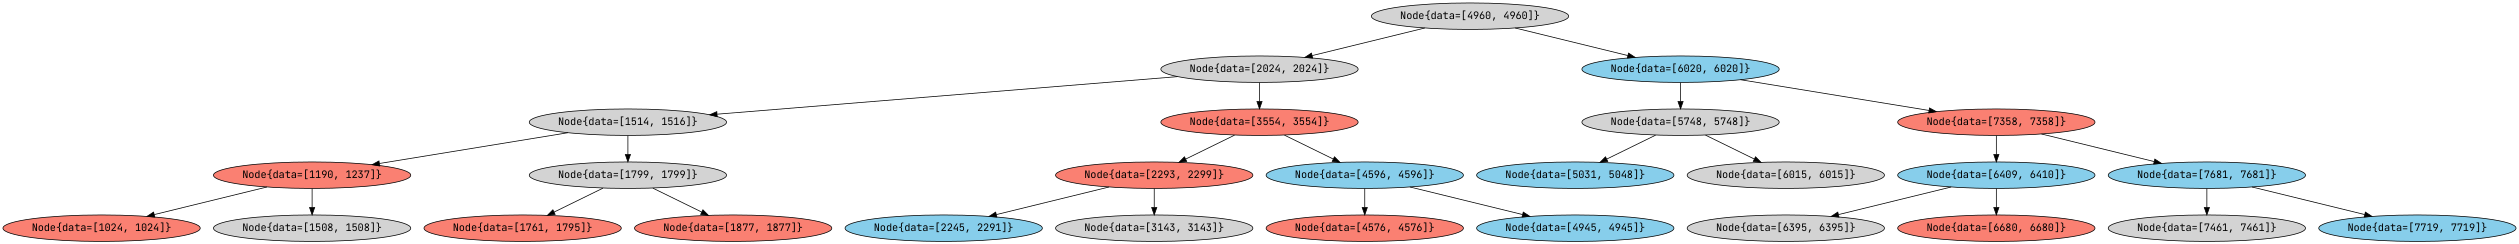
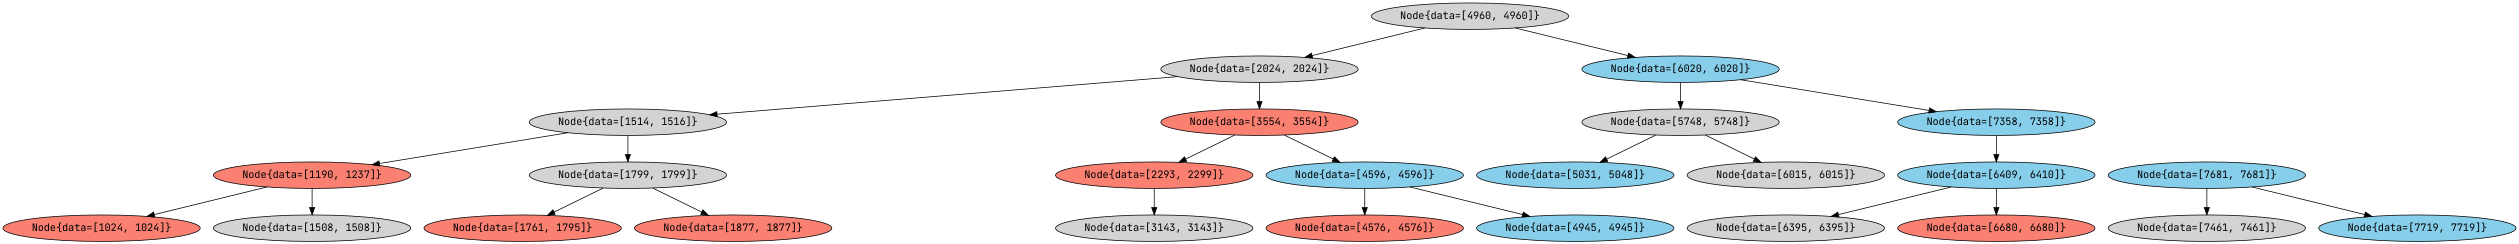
(1996, 122) -> (1996, 122)
(2098, 148) -> none
(944, 228) -> none
